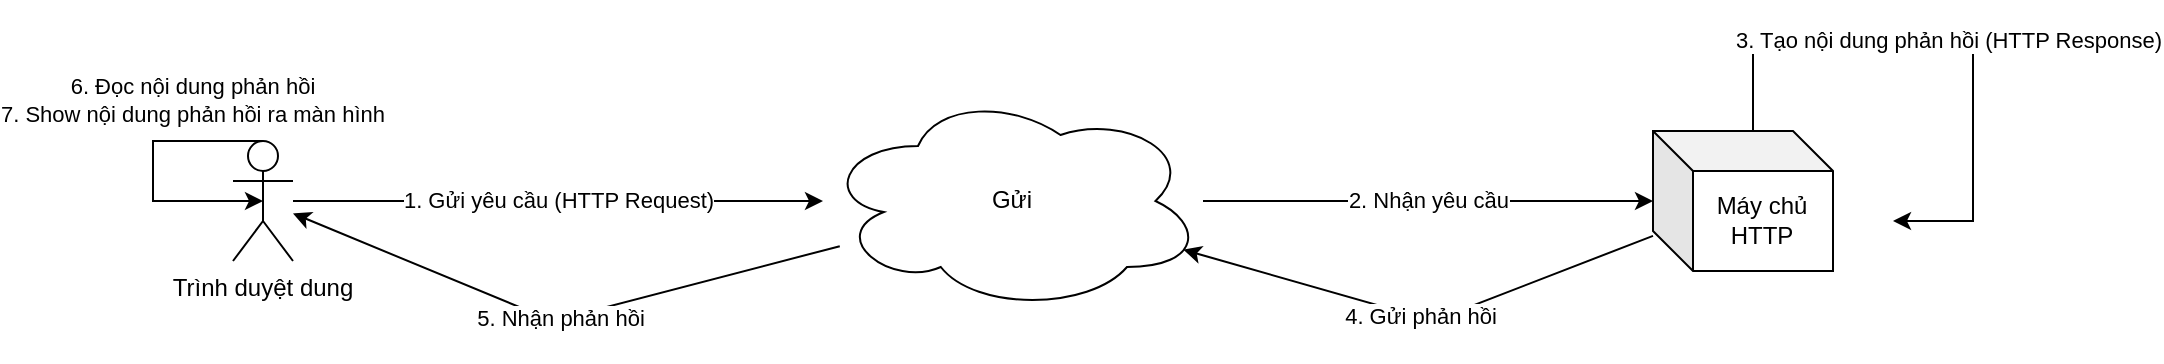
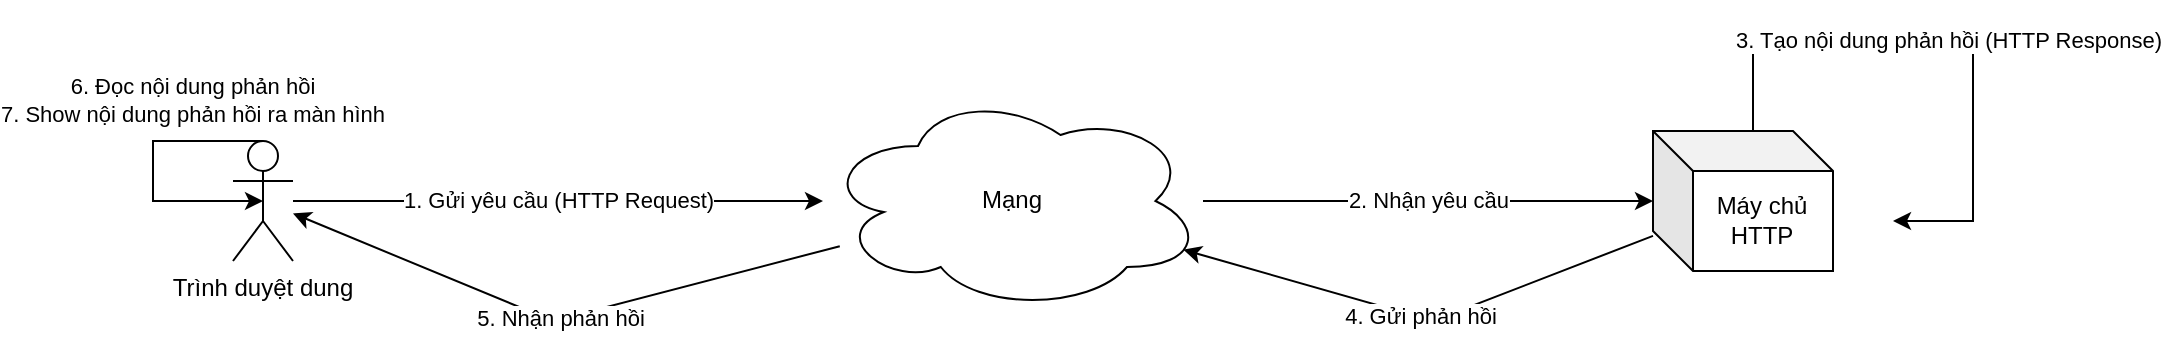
(1013, 201) -> (1013, 201)
